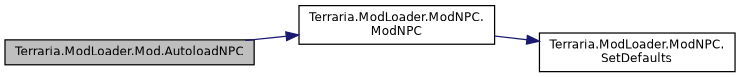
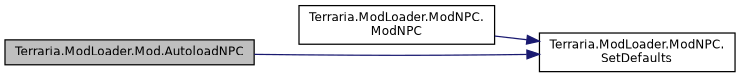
(266, 38) -> (391, 55)
